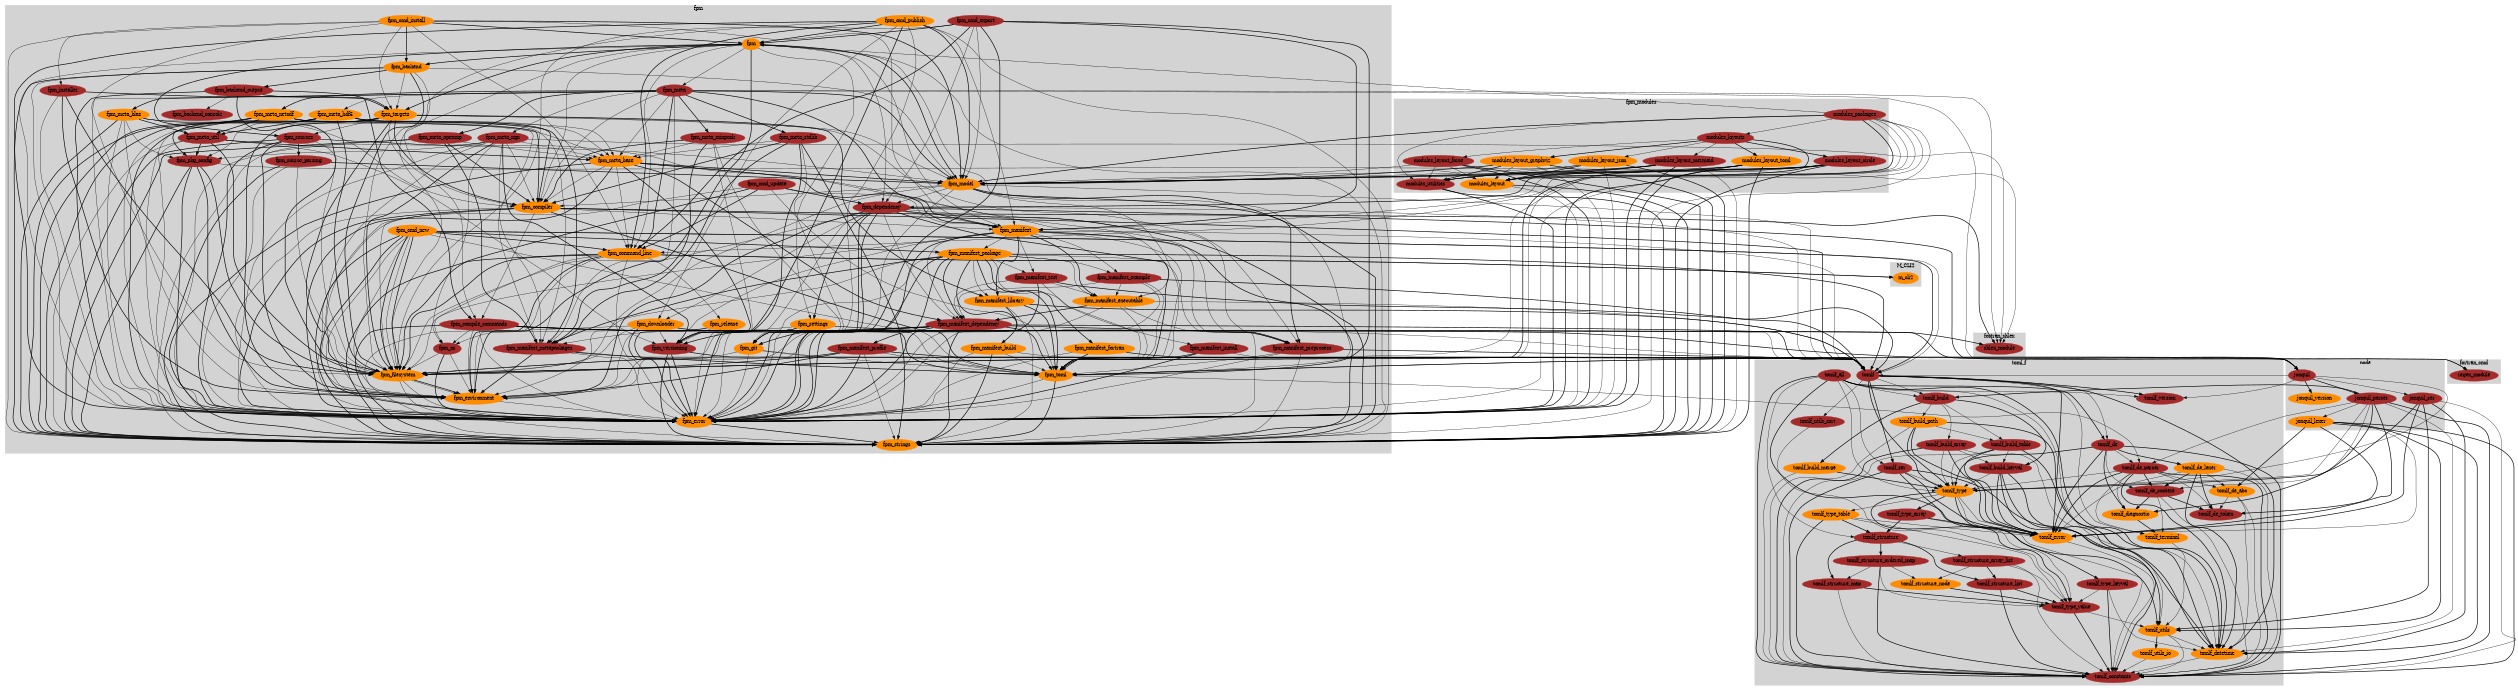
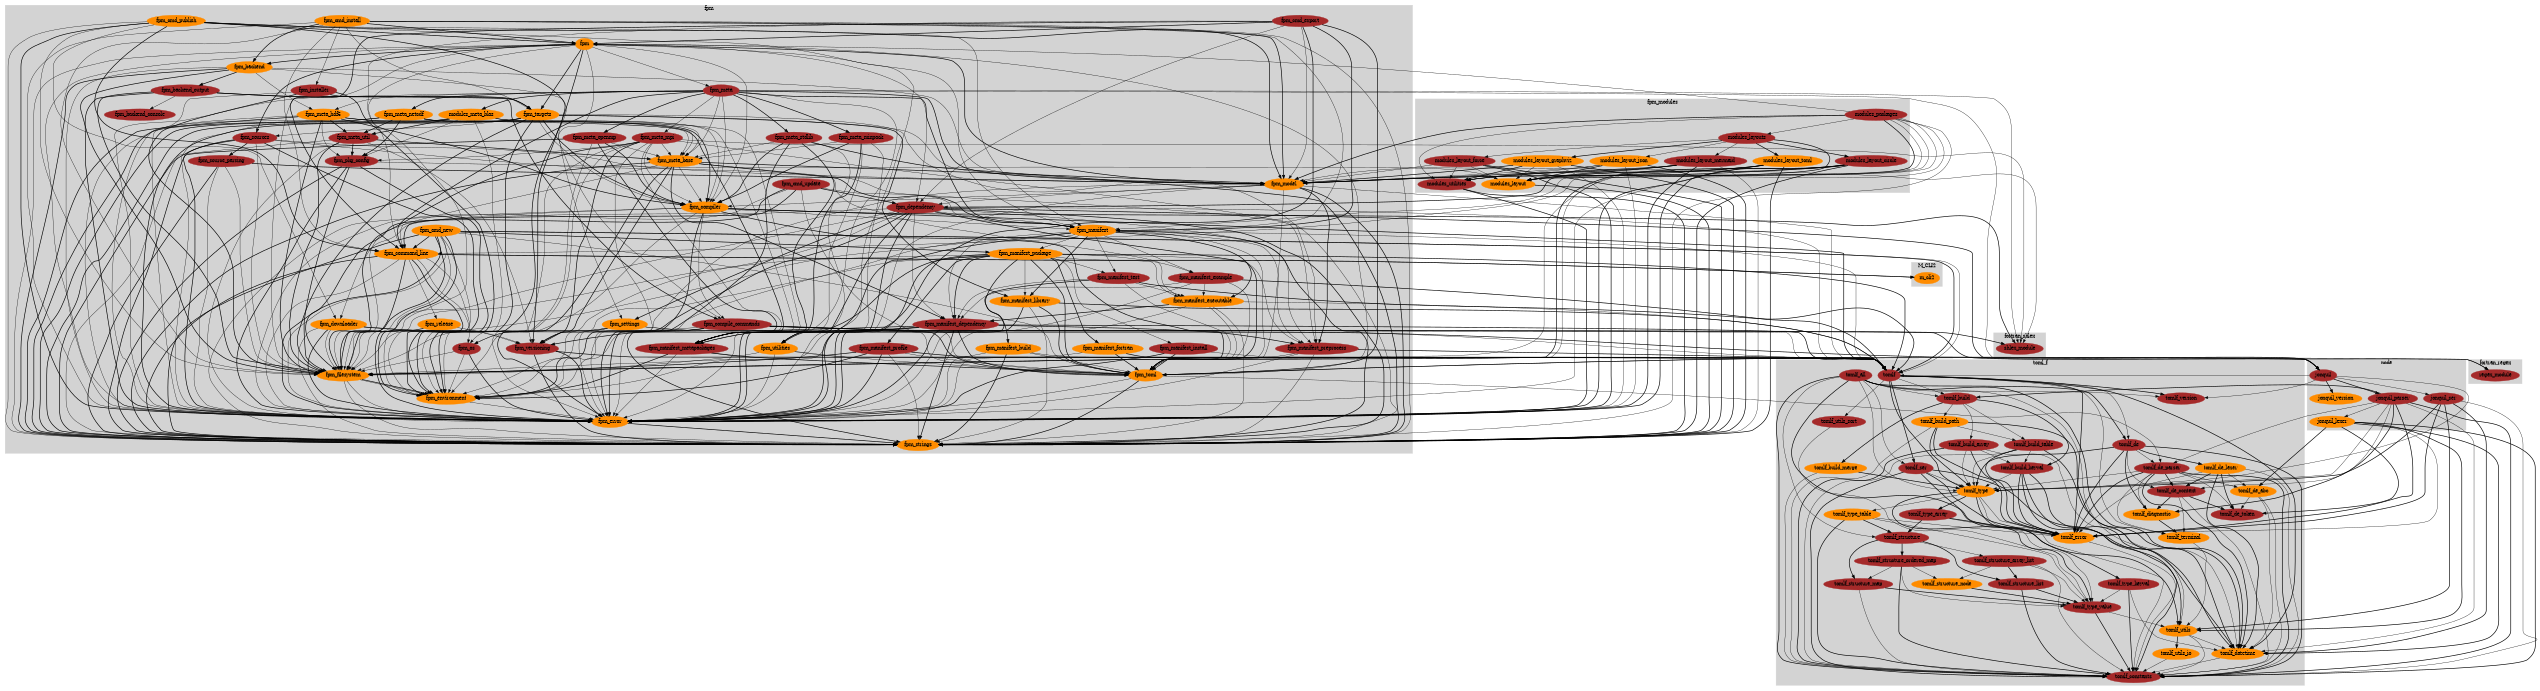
(401, 89) -> (278, 89)
(124, 115) -> (471, 115)
(749, 349) -> (776, 349)
(2474, 363) -> (2495, 363)
(1274, 416) -> (59, 340)
